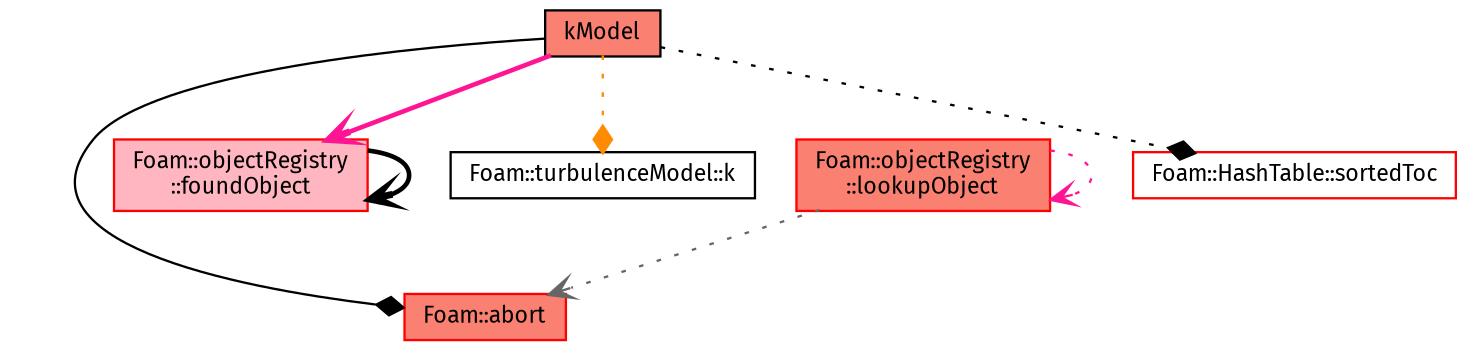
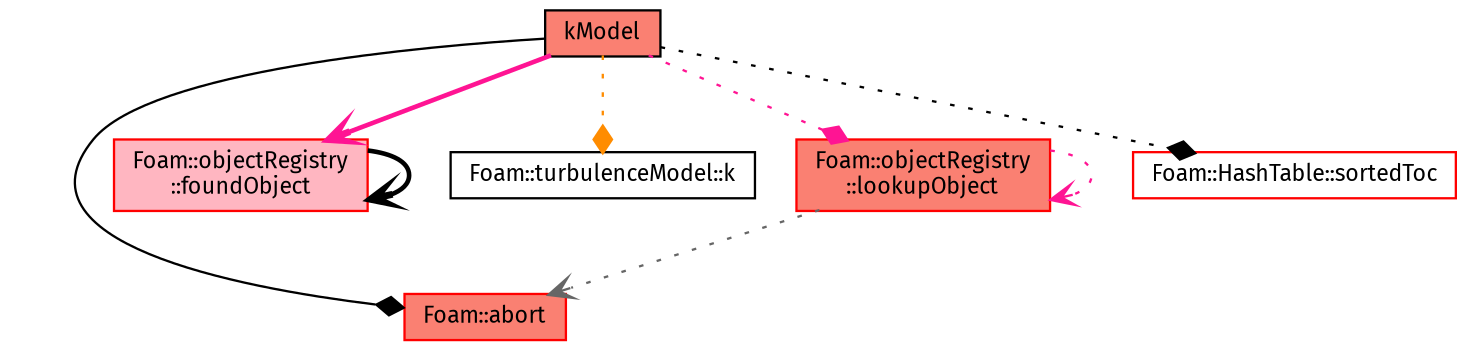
none -> (735, 92)
